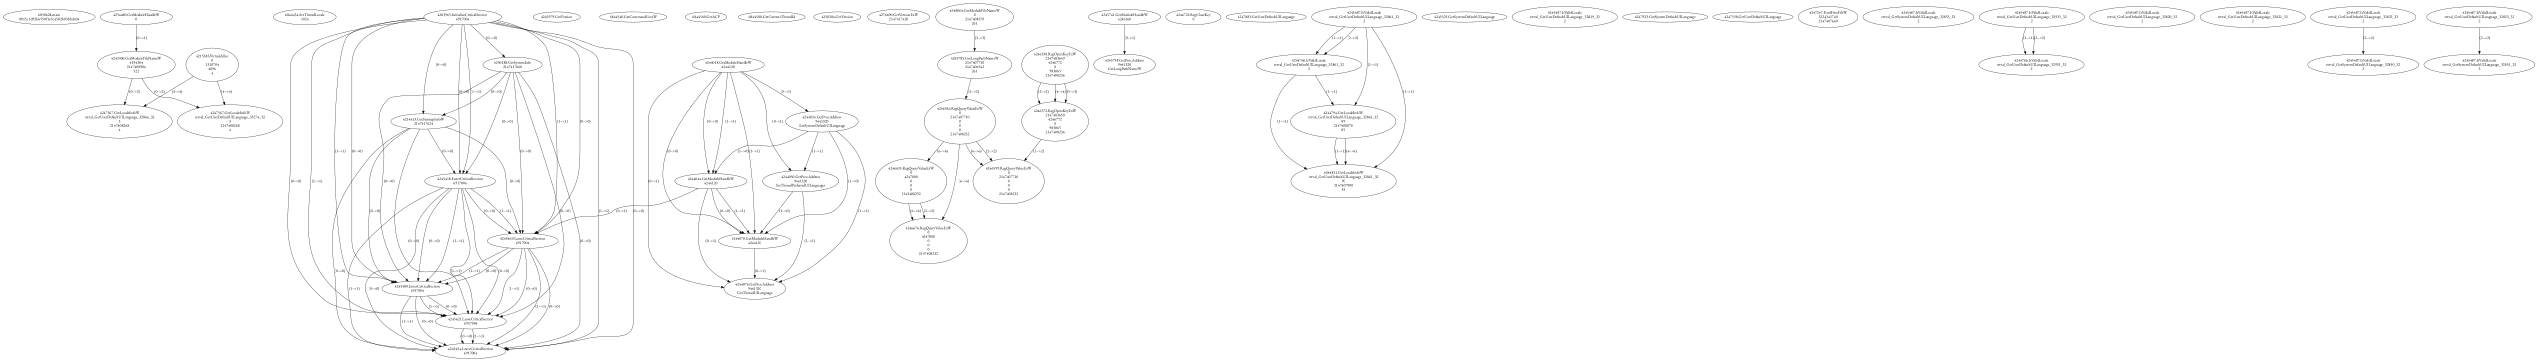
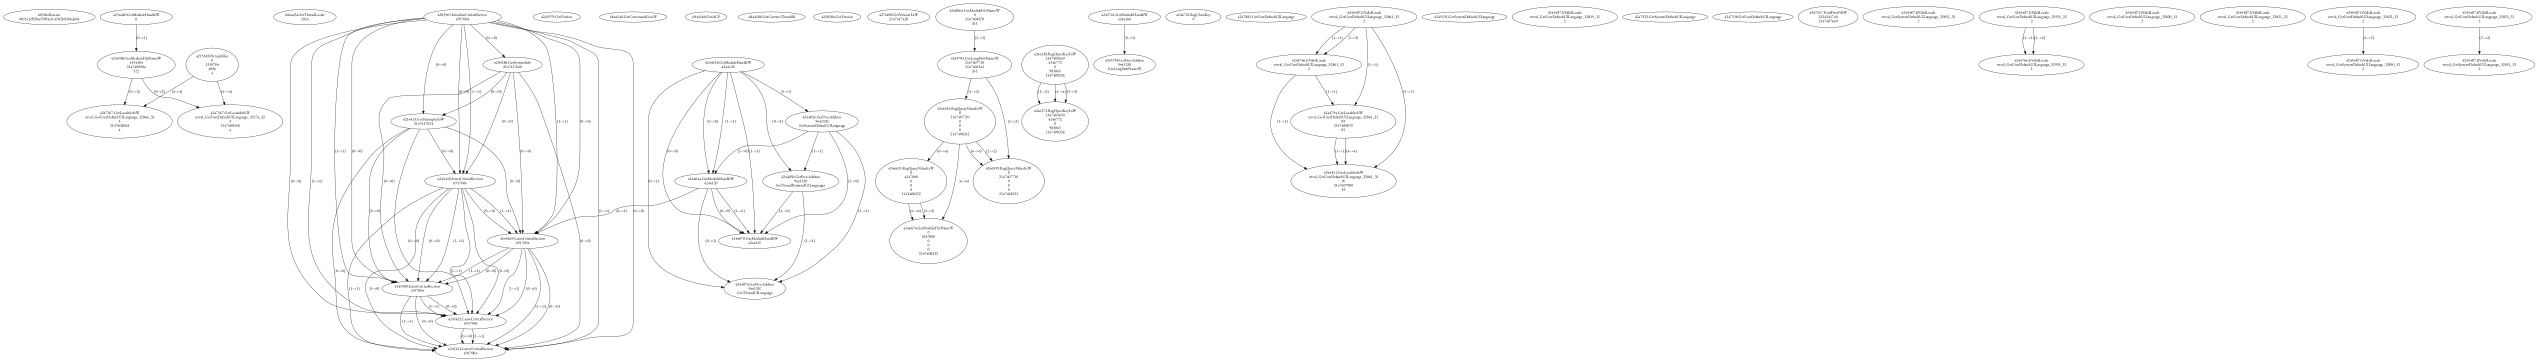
(1034, 149) -> (1003, 115)
(558, 206) -> none
(928, 241) -> (928, 241)
(755, 262) -> none
